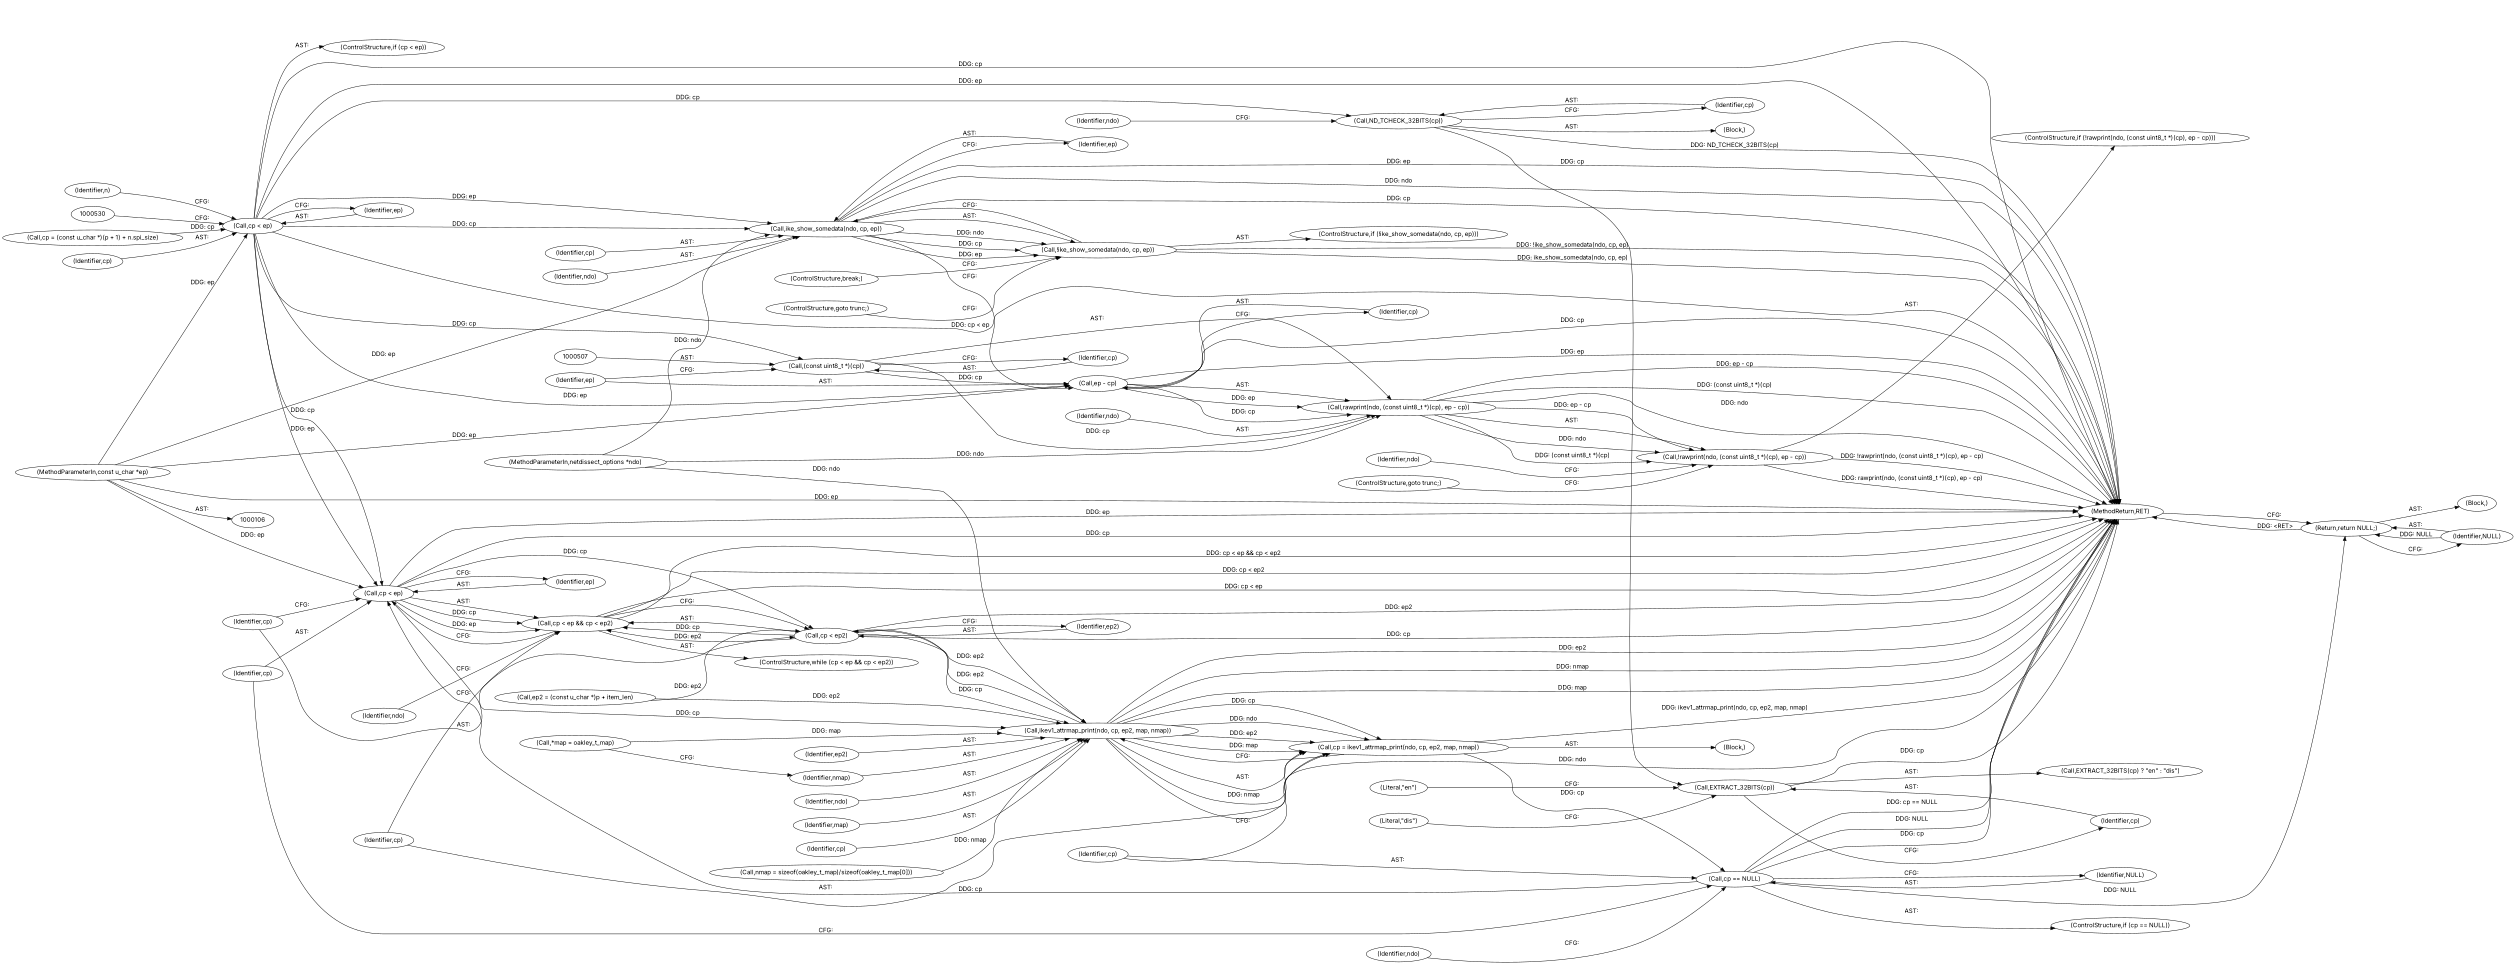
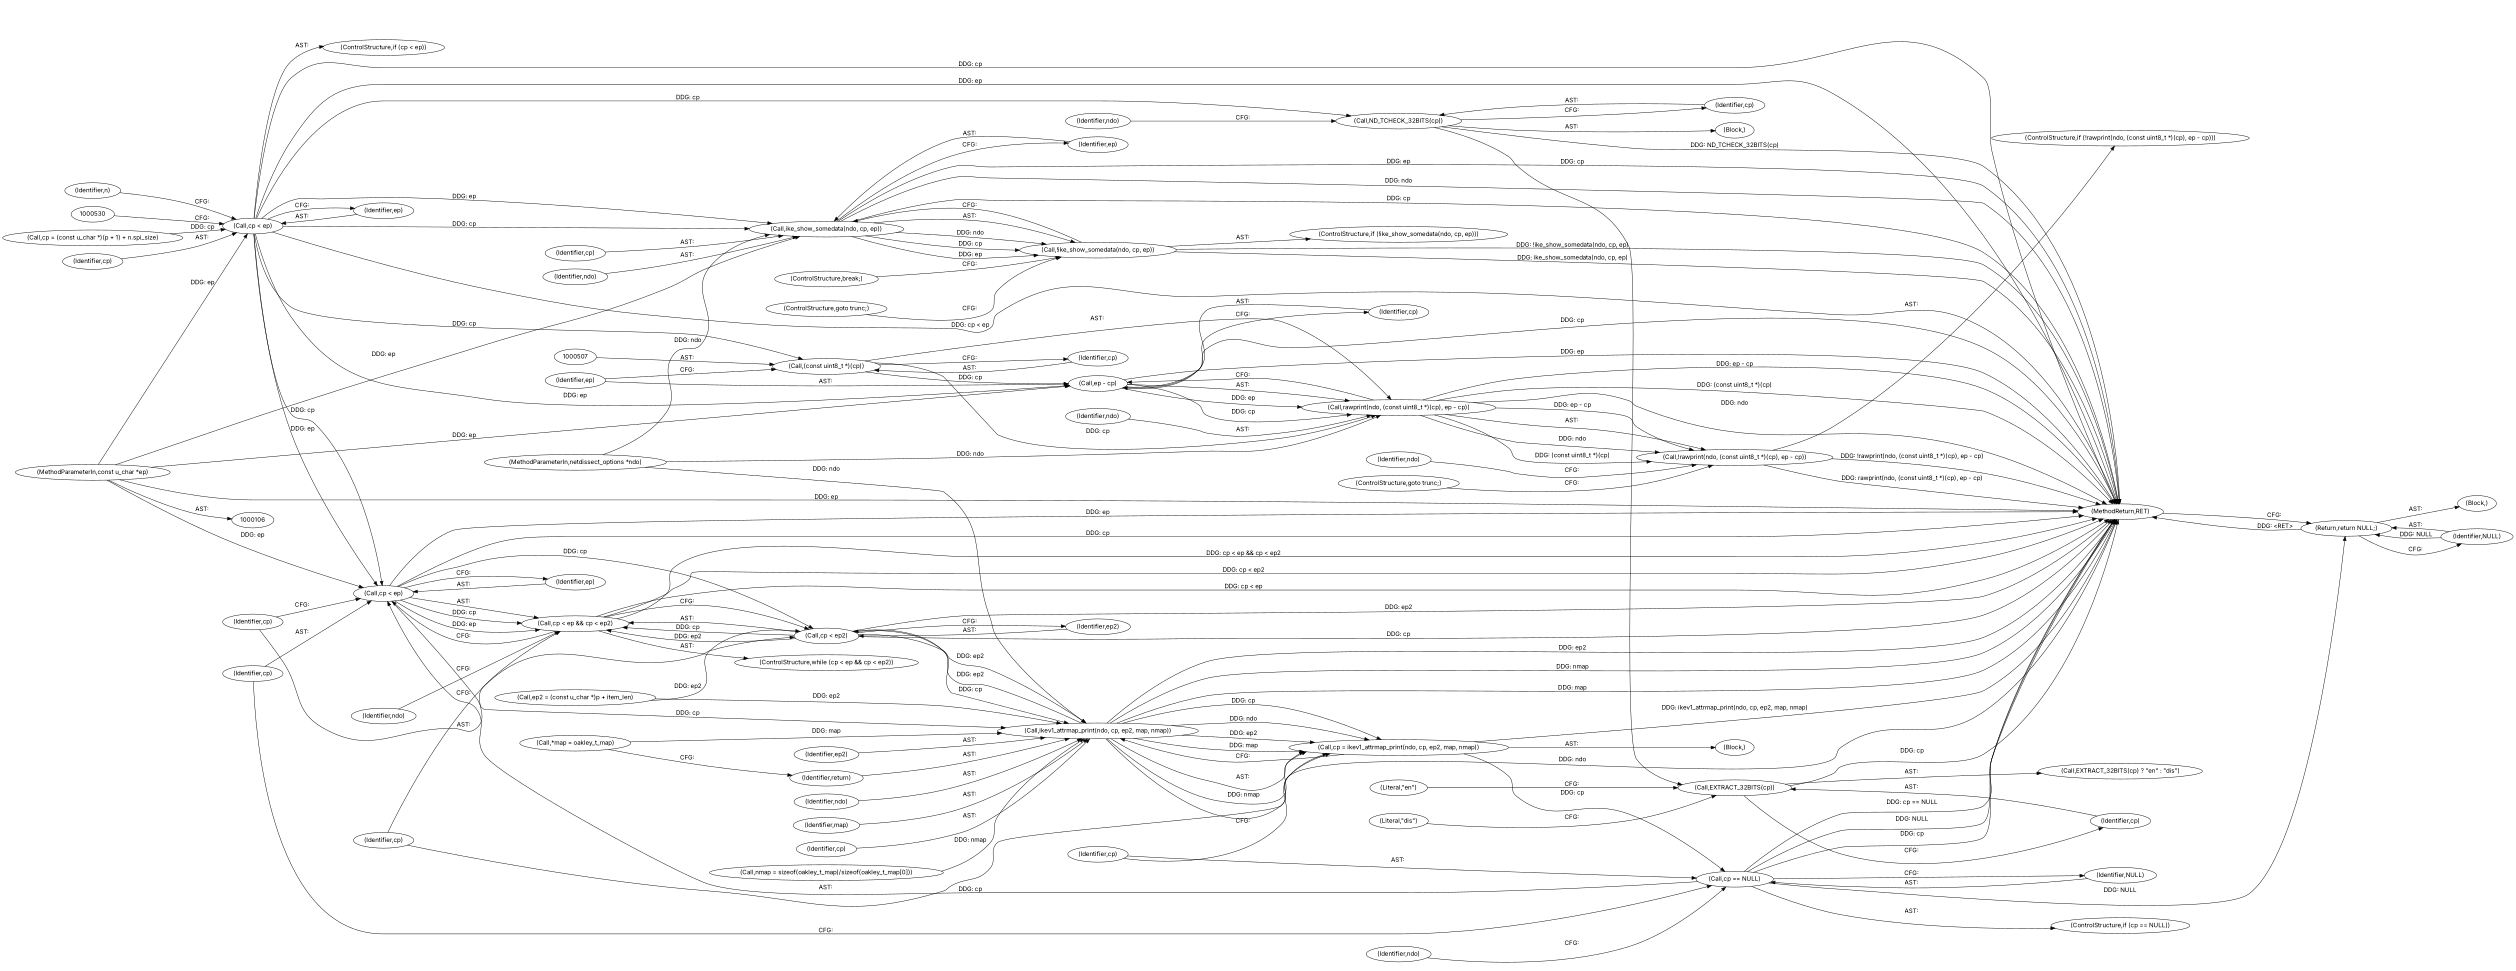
(990, 306) -> (1254, 378)
(826, 778) -> (826, 778)
